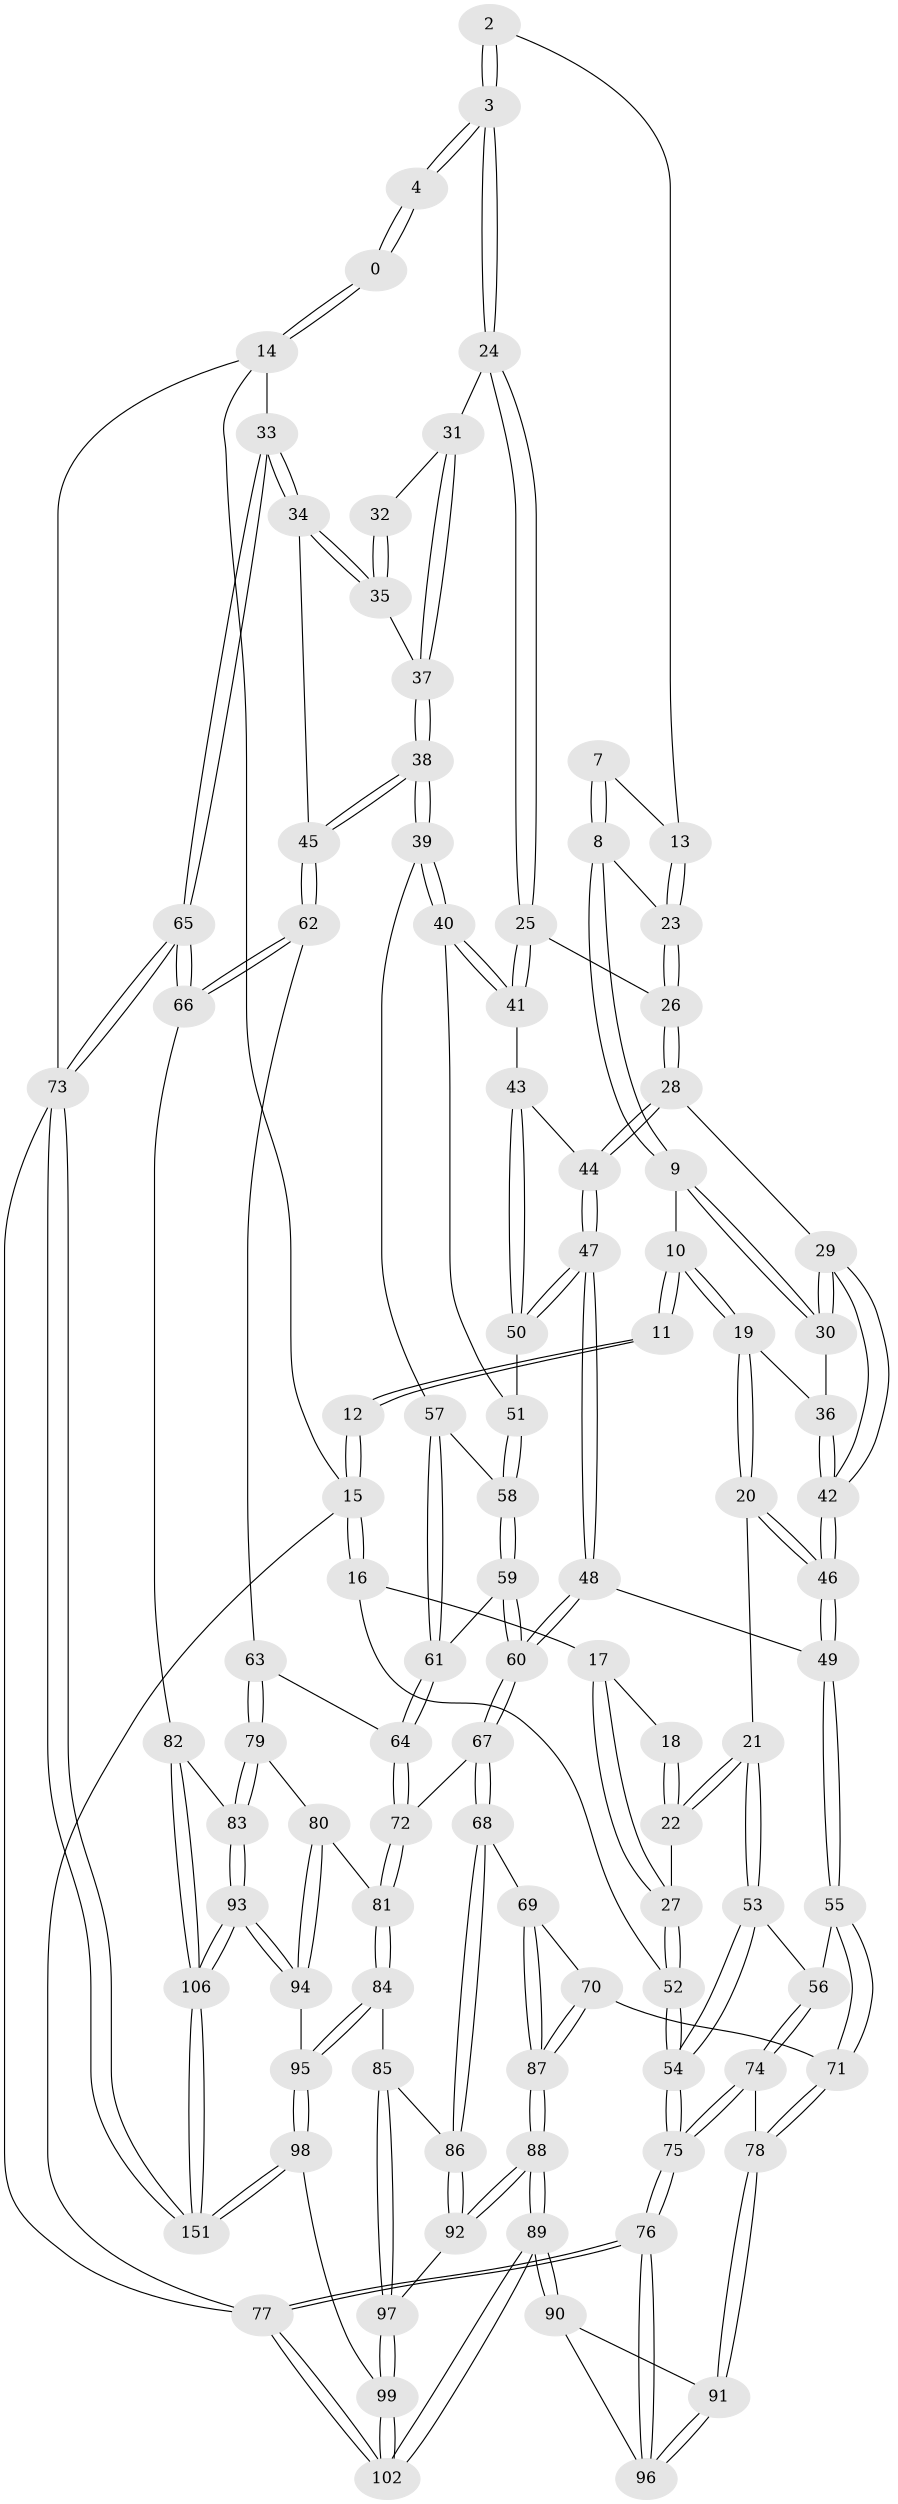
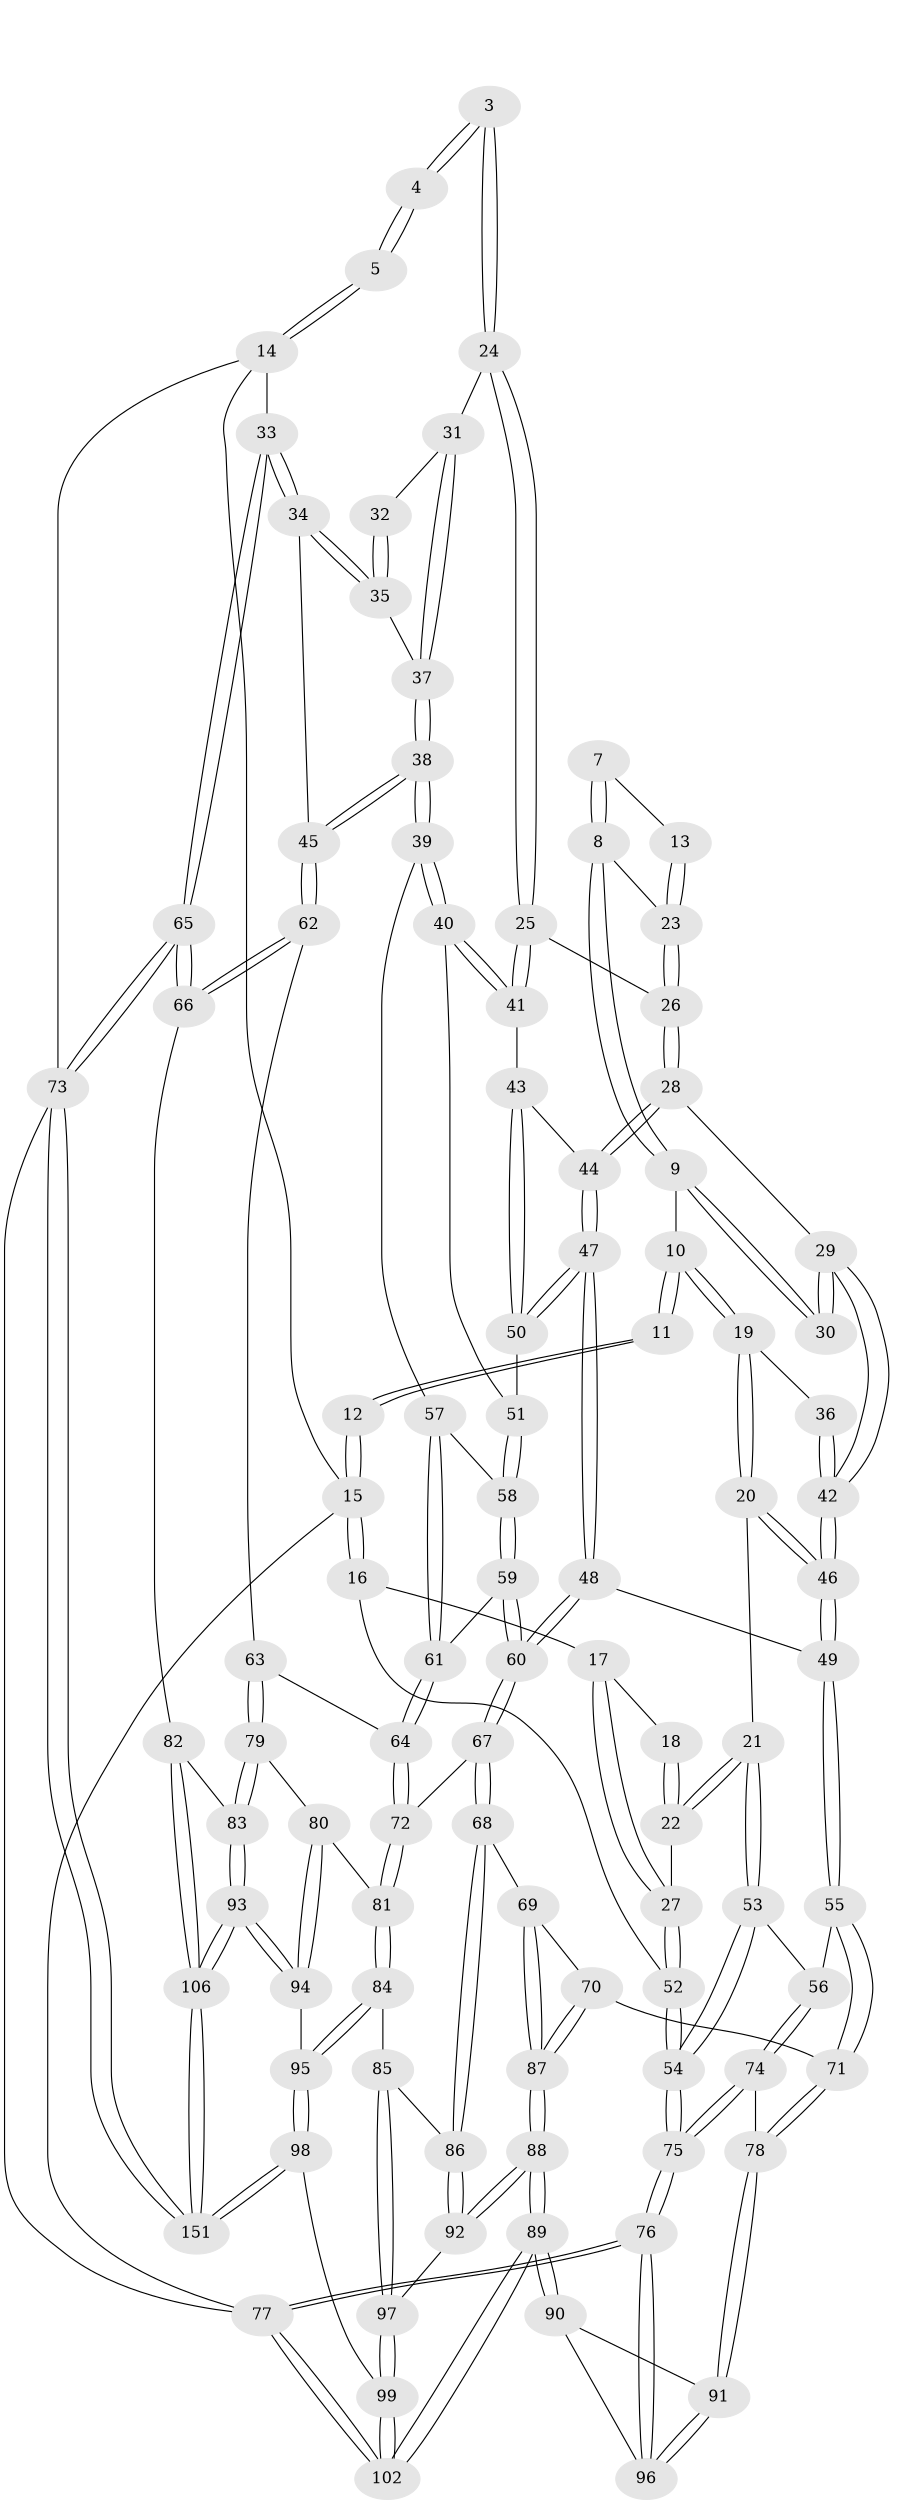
(490, 25) -> none
(376, 270) -> (376, 270)
(826, 1375) -> none
